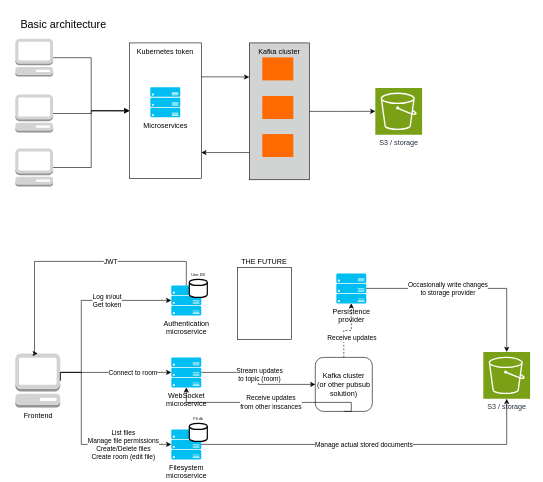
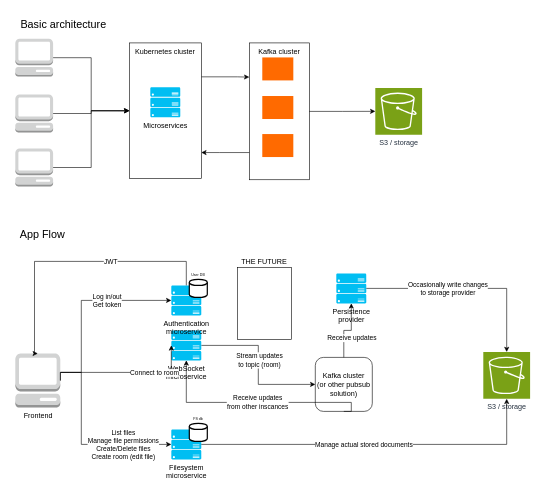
(165, 51) -> (165, 51)
(279, 51) -> (279, 51)
none -> (42, 234)
(346, 330) -> (346, 330)
(186, 372) -> (186, 345)
